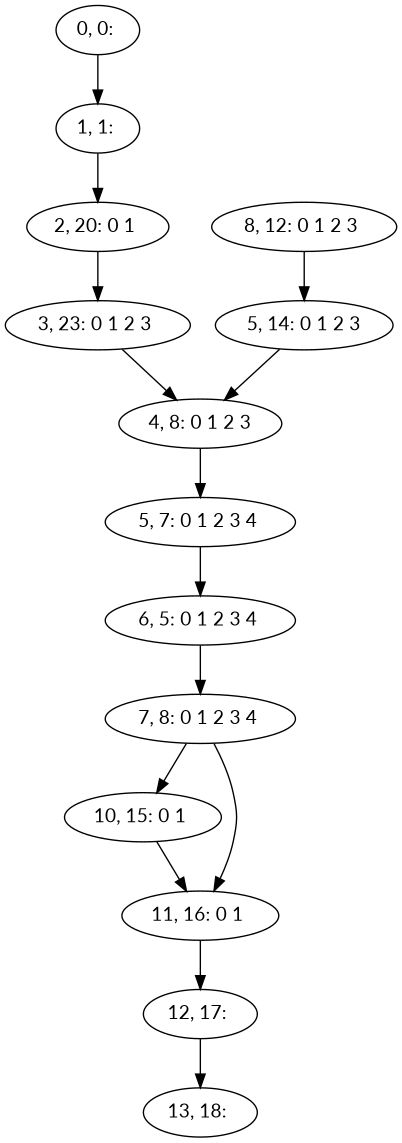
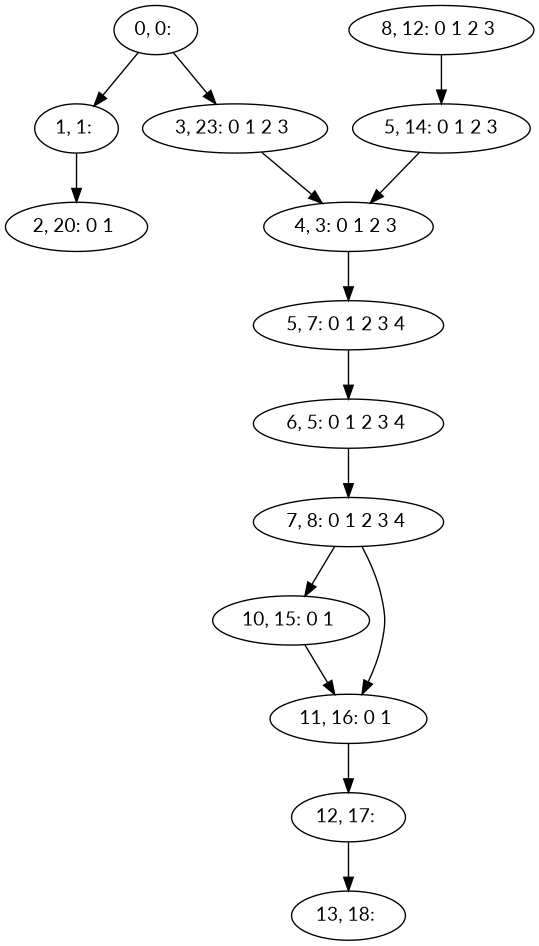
(98, 269) -> (190, 73)
(200, 424) -> (348, 227)
